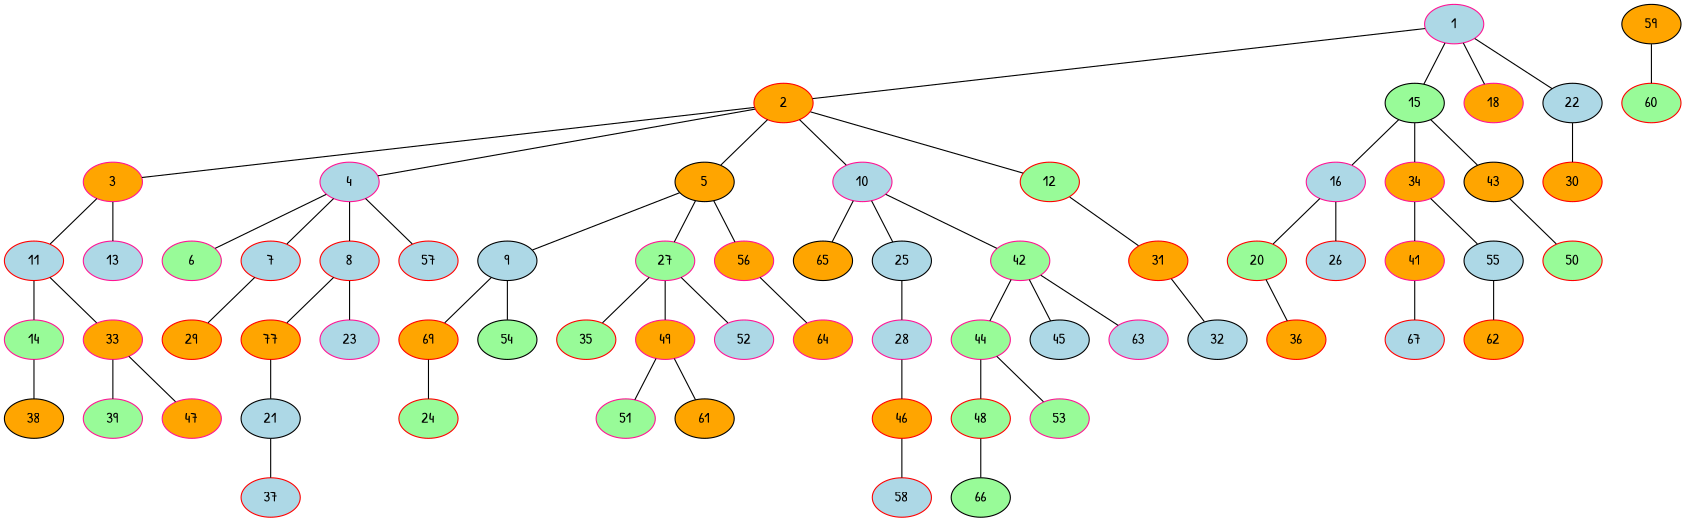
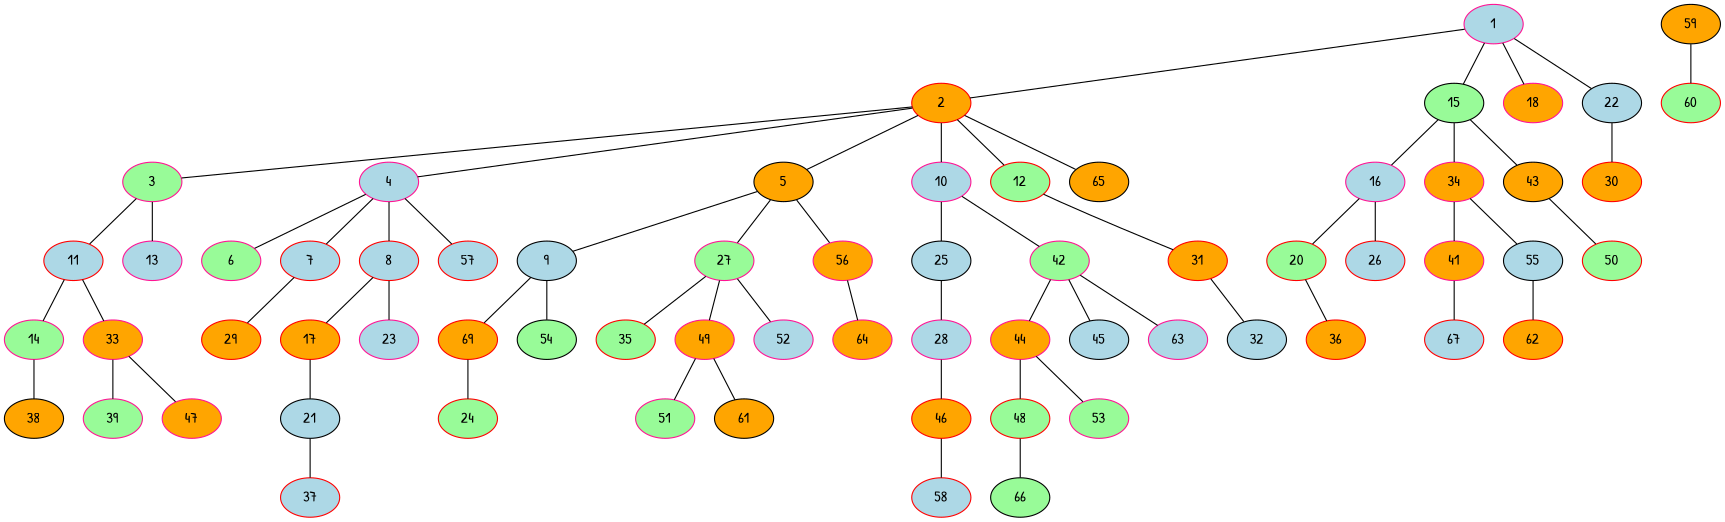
(113, 182) -> (152, 182)
(843, 221) -> (1020, 142)
(271, 340) -> (310, 340)
(981, 340) -> (1020, 340)
